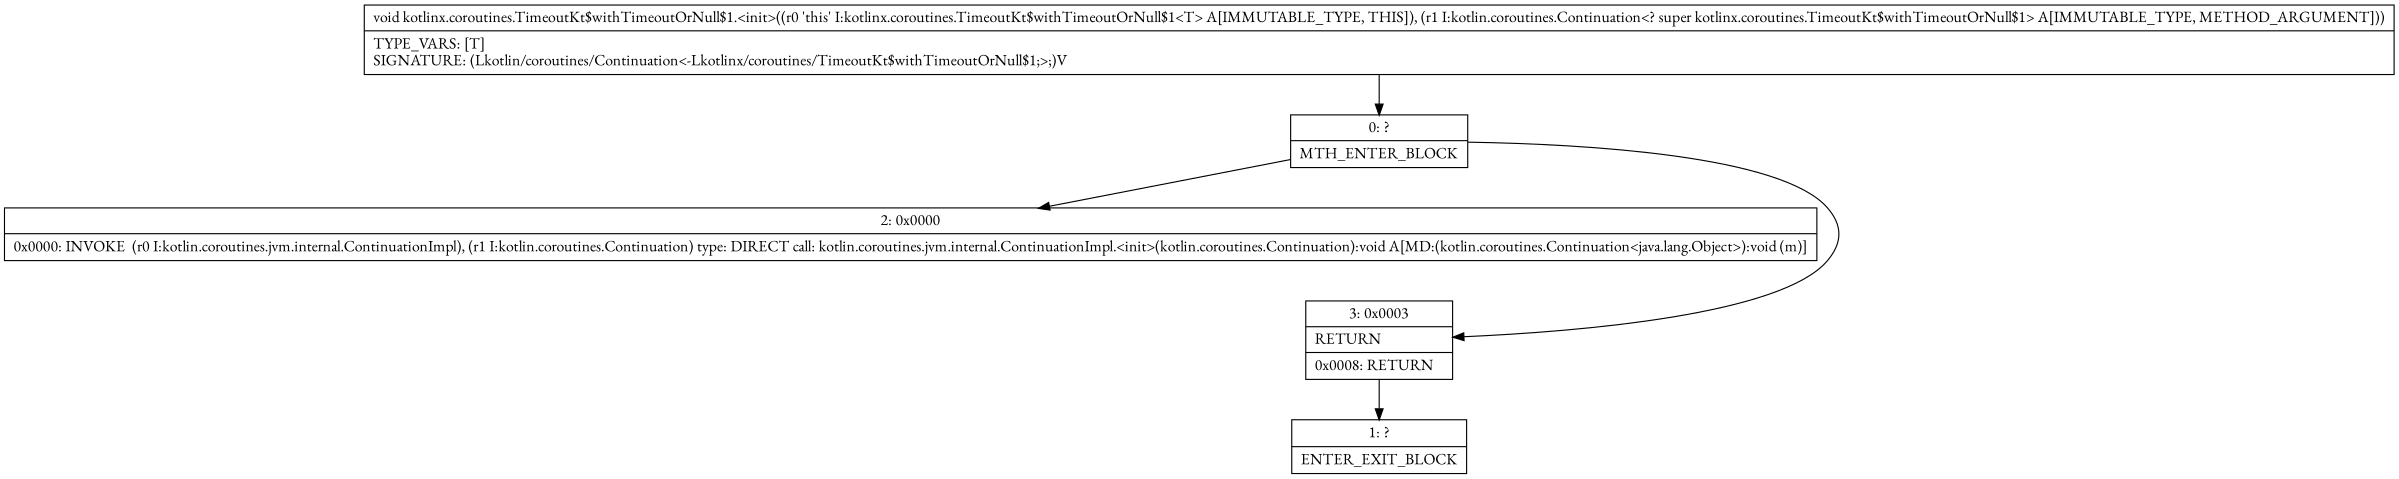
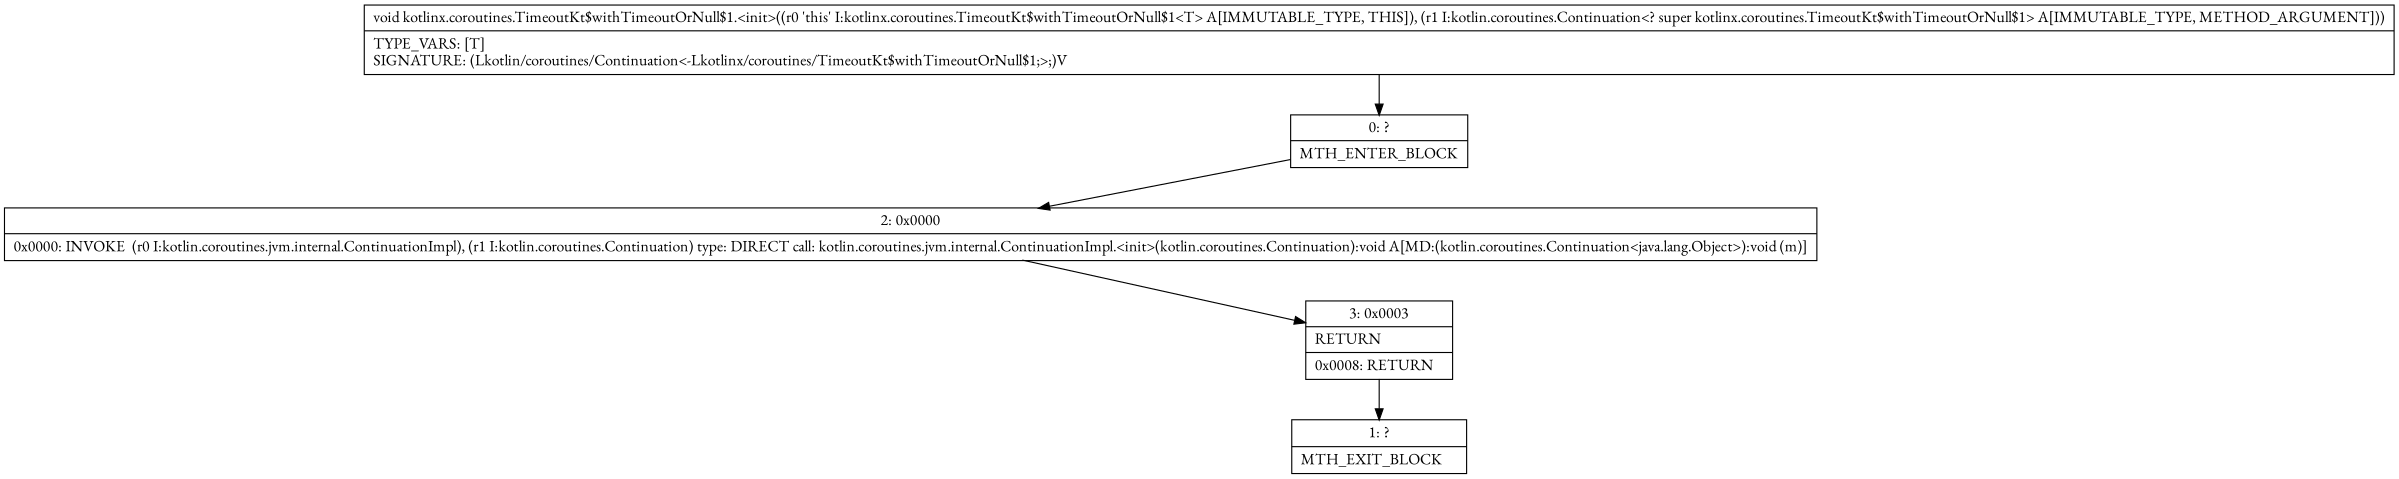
(1839, 237) -> (1158, 290)
(1379, 460) -> (1372, 460)
